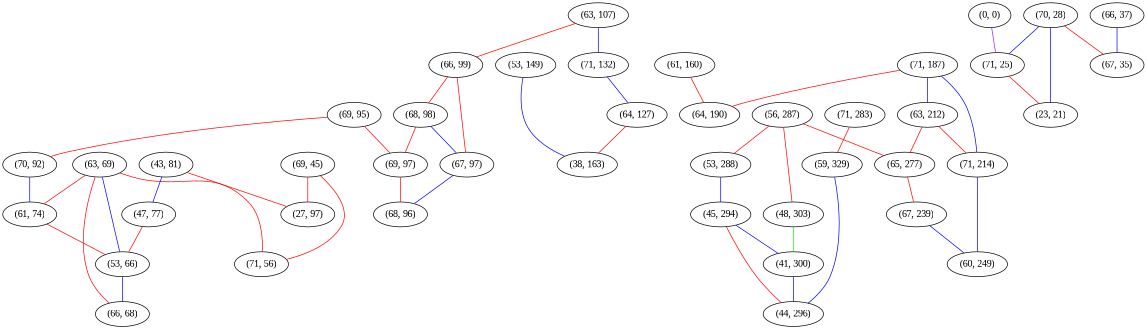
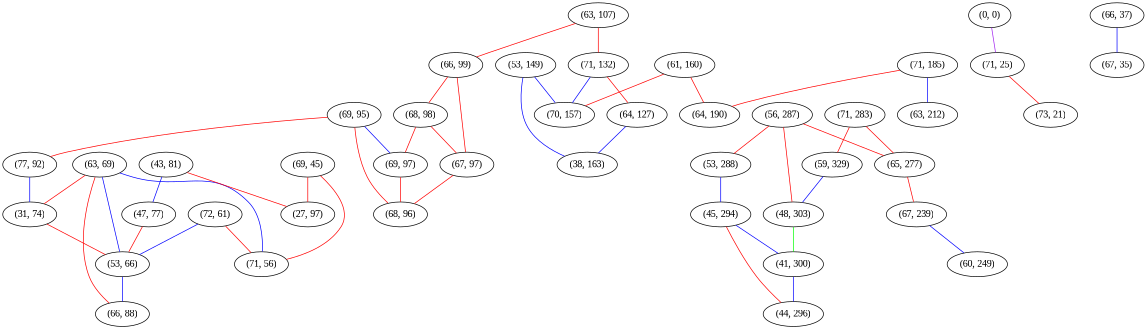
(1051, 15) -> none
(598, 40) -> (598, 40)
(928, 65) -> (928, 65)
(618, 90) -> (617, 88)
none -> (564, 115)
(1051, 115) -> (1051, 115)
(377, 140) -> (377, 140)
(444, 140) -> (444, 140)
(612, 140) -> (612, 140)
(916, 140) -> (880, 140)
(30, 165) -> (30, 165)
(977, 165) -> none
none -> (364, 169)
(199, 181) -> (199, 181)
(434, 189) -> (434, 189)
(30, 214) -> (30, 214)
none -> (215, 214)
(838, 245) -> (813, 189)
(122, 314) -> (122, 314)
